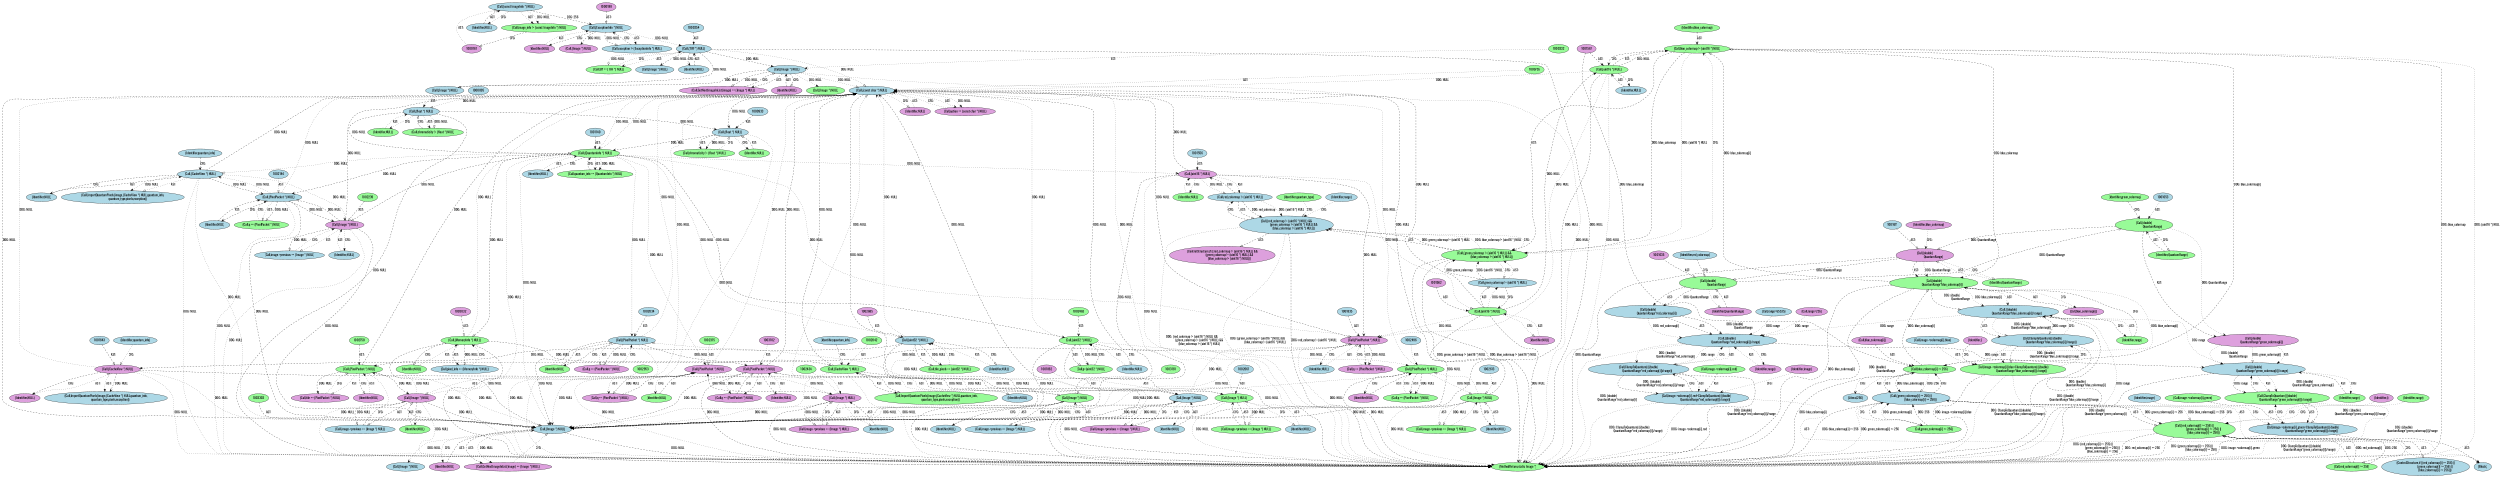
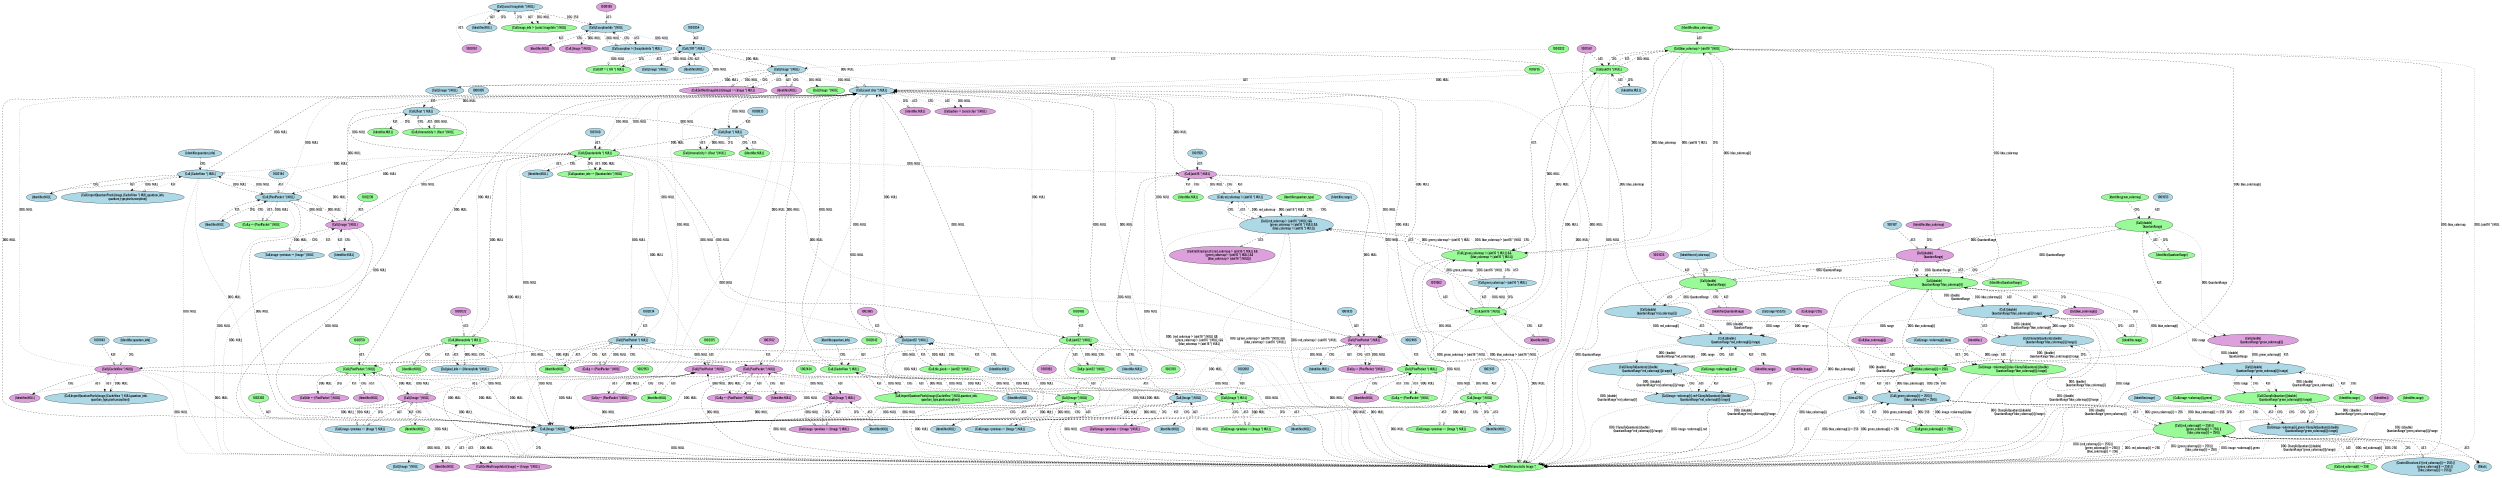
(504, 39) -> (517, 20)
(647, 56) -> (647, 56)
